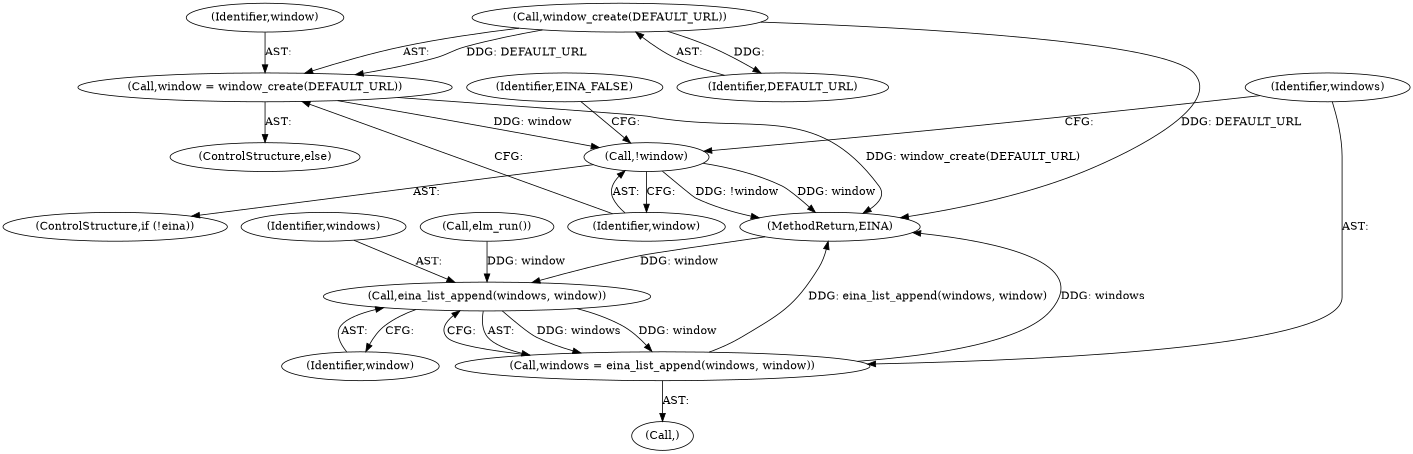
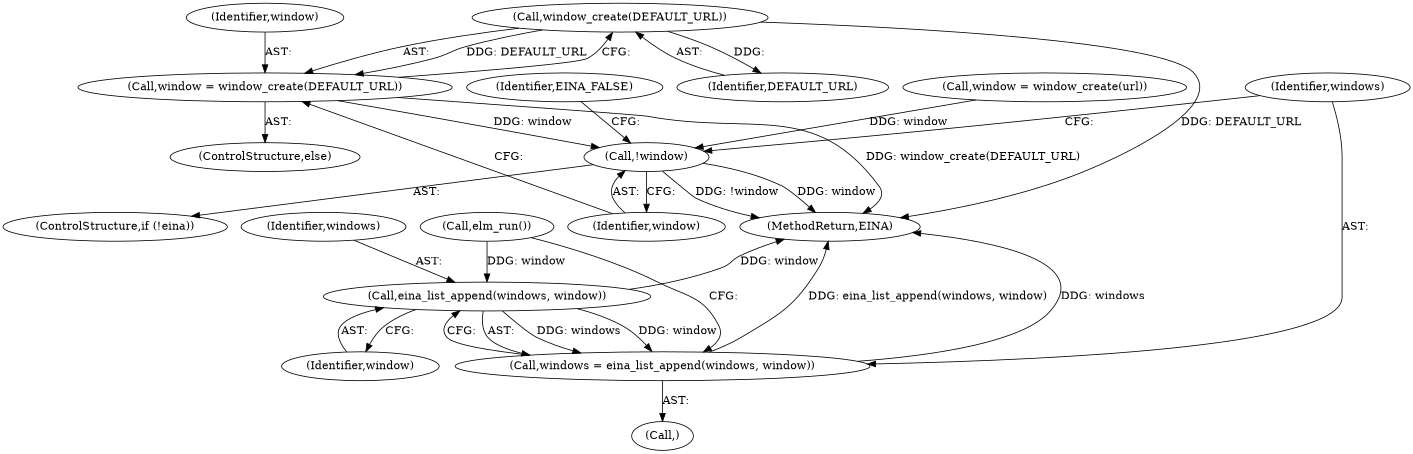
none -> (507, 69)
none -> (1045, 87)
(652, 254) -> (705, 273)
none -> (644, 276)
